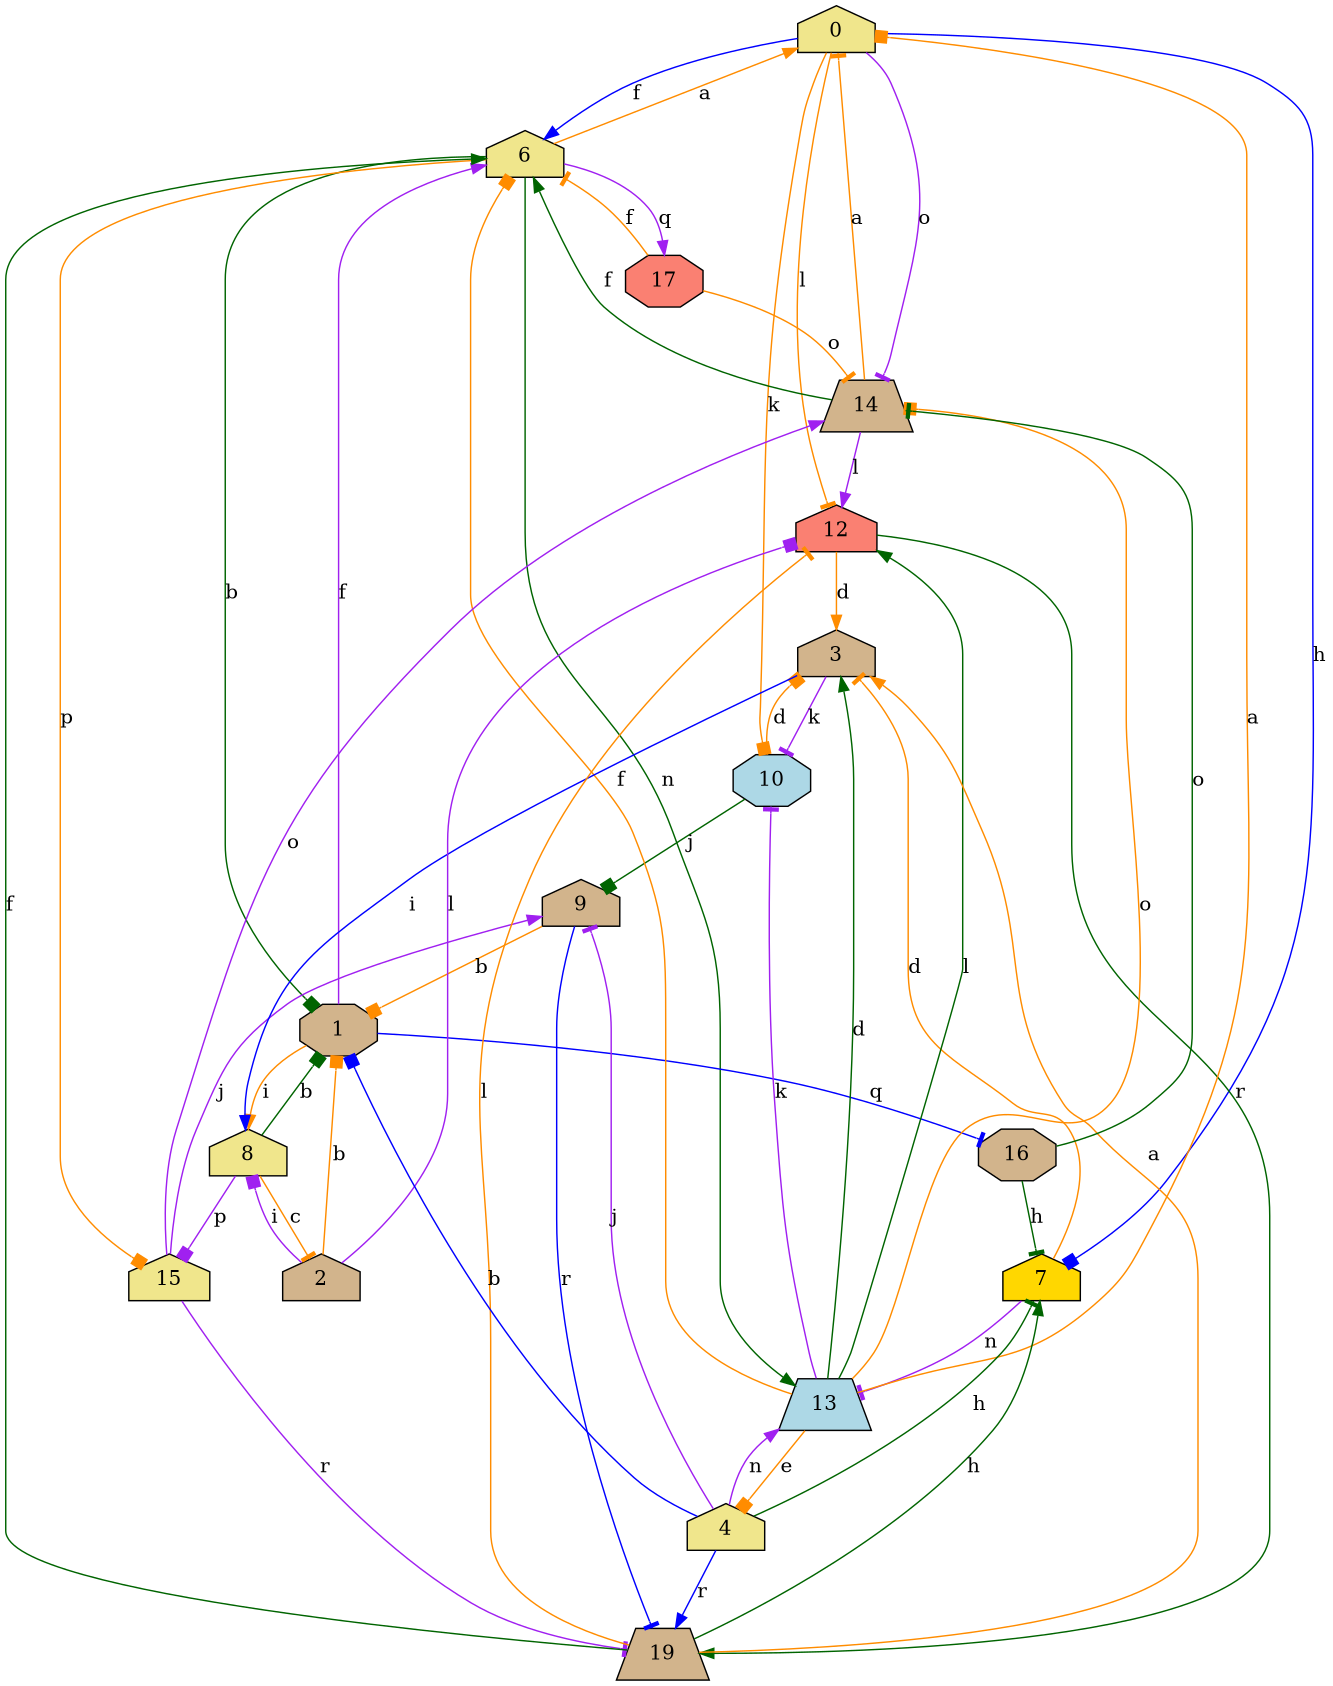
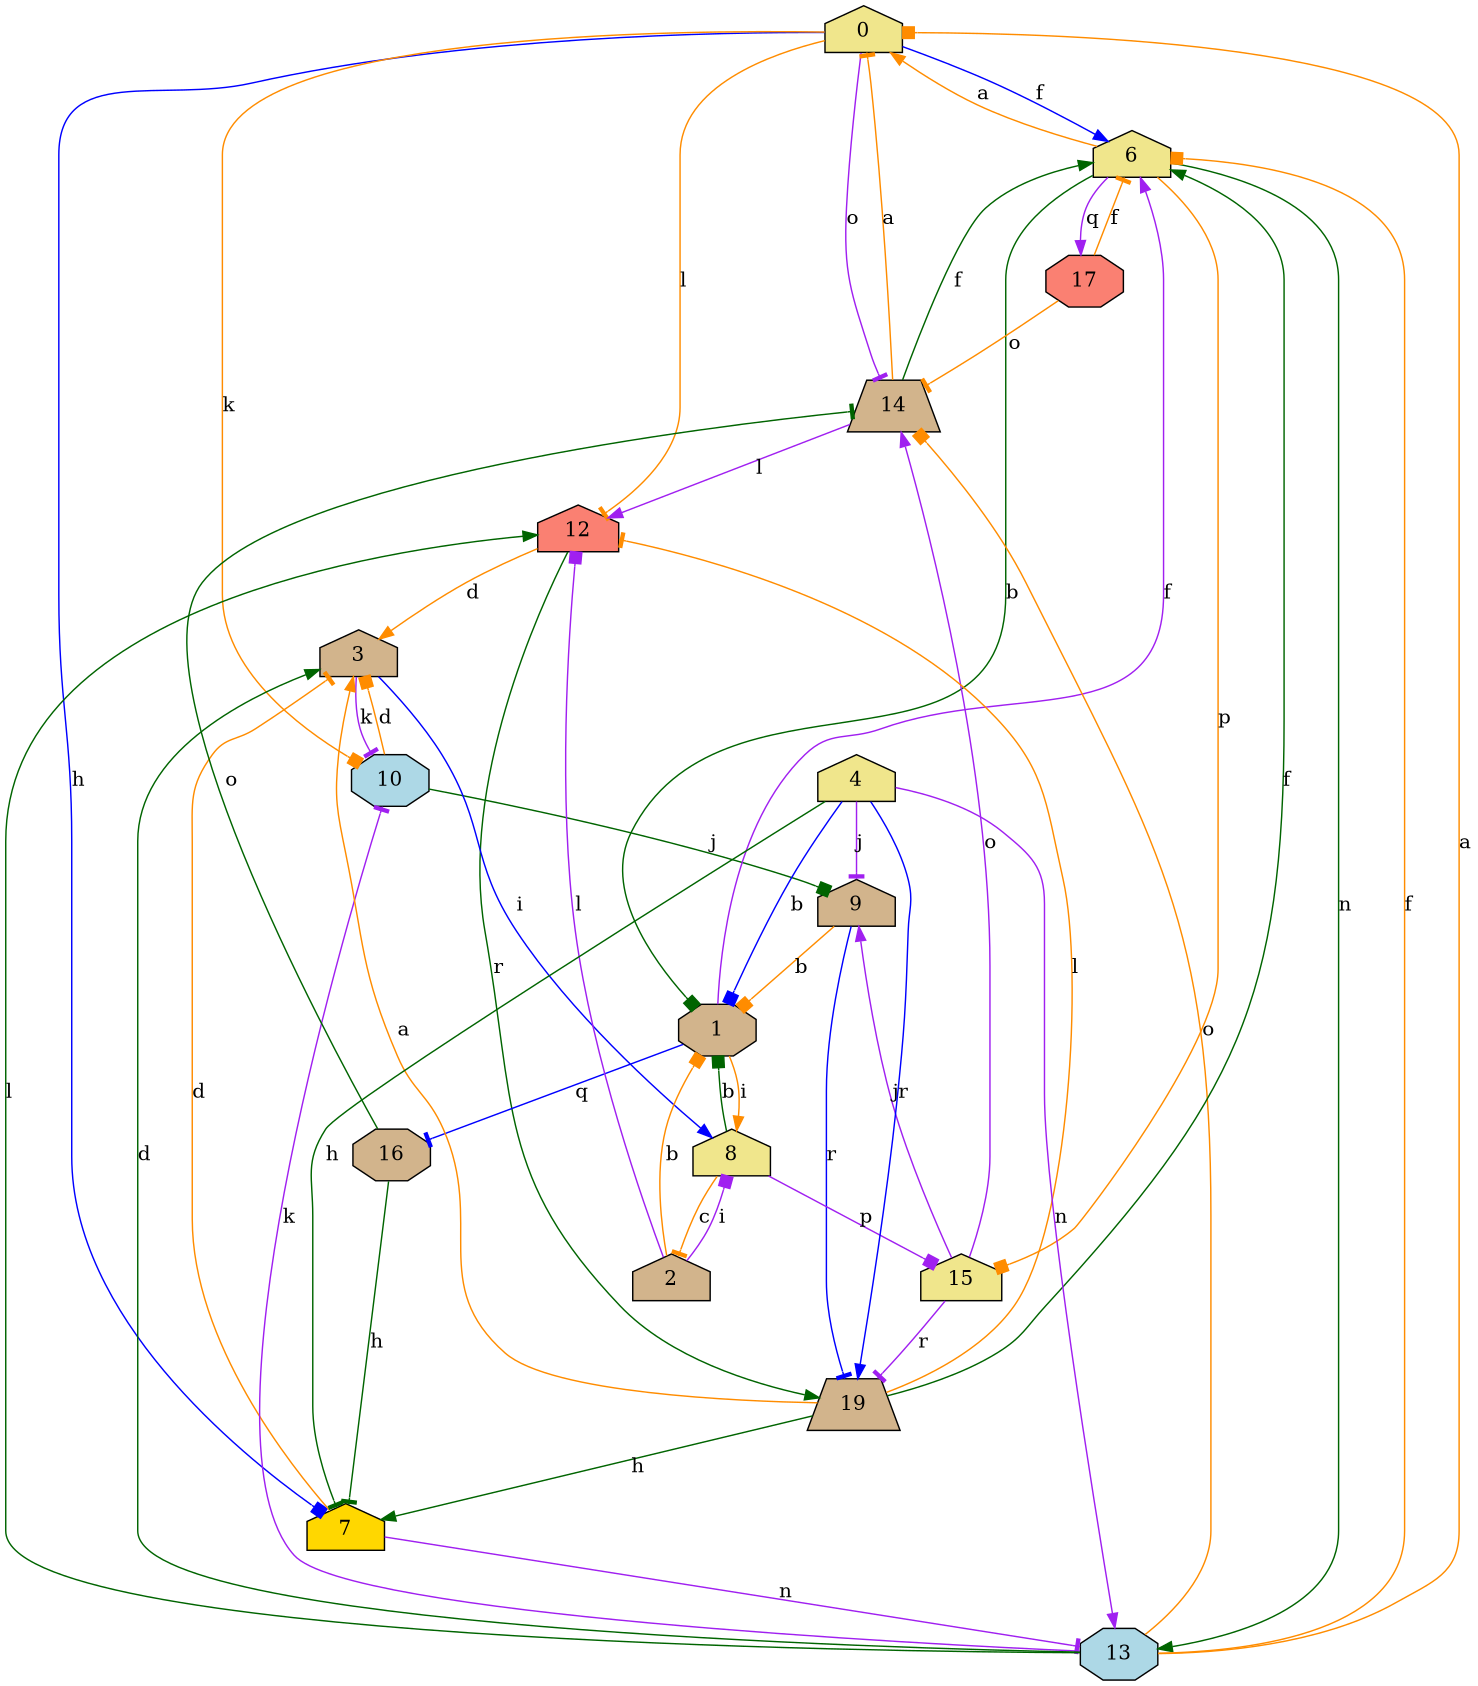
(825, 1405) -> (1119, 1654)
(777, 1465) -> none
